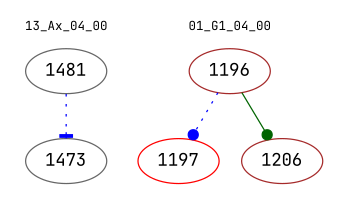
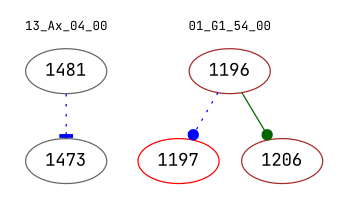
(230, 27) -> (230, 27)
